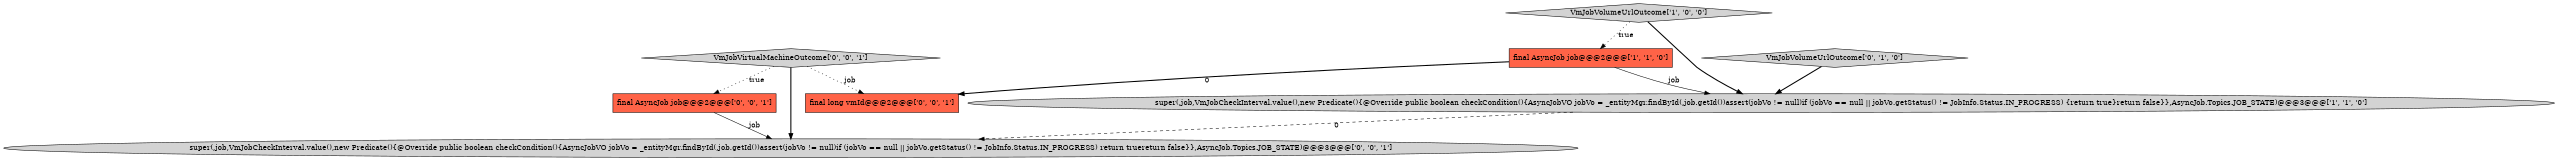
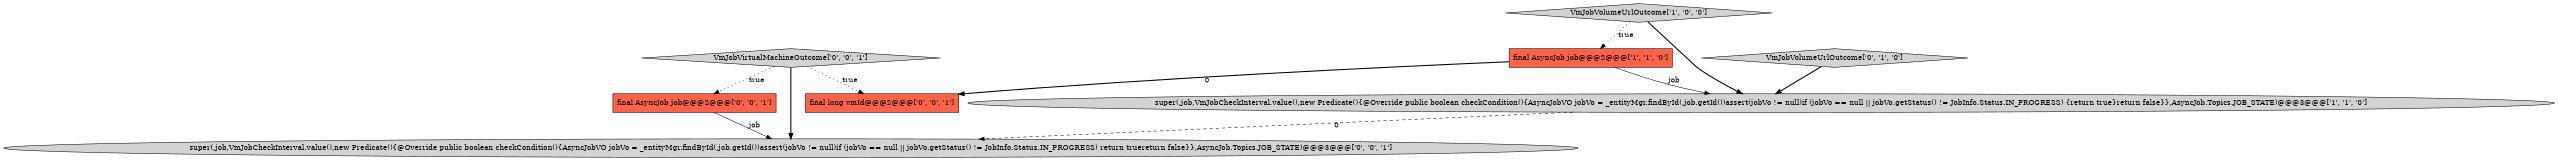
(850, 81) -> (850, 81)
